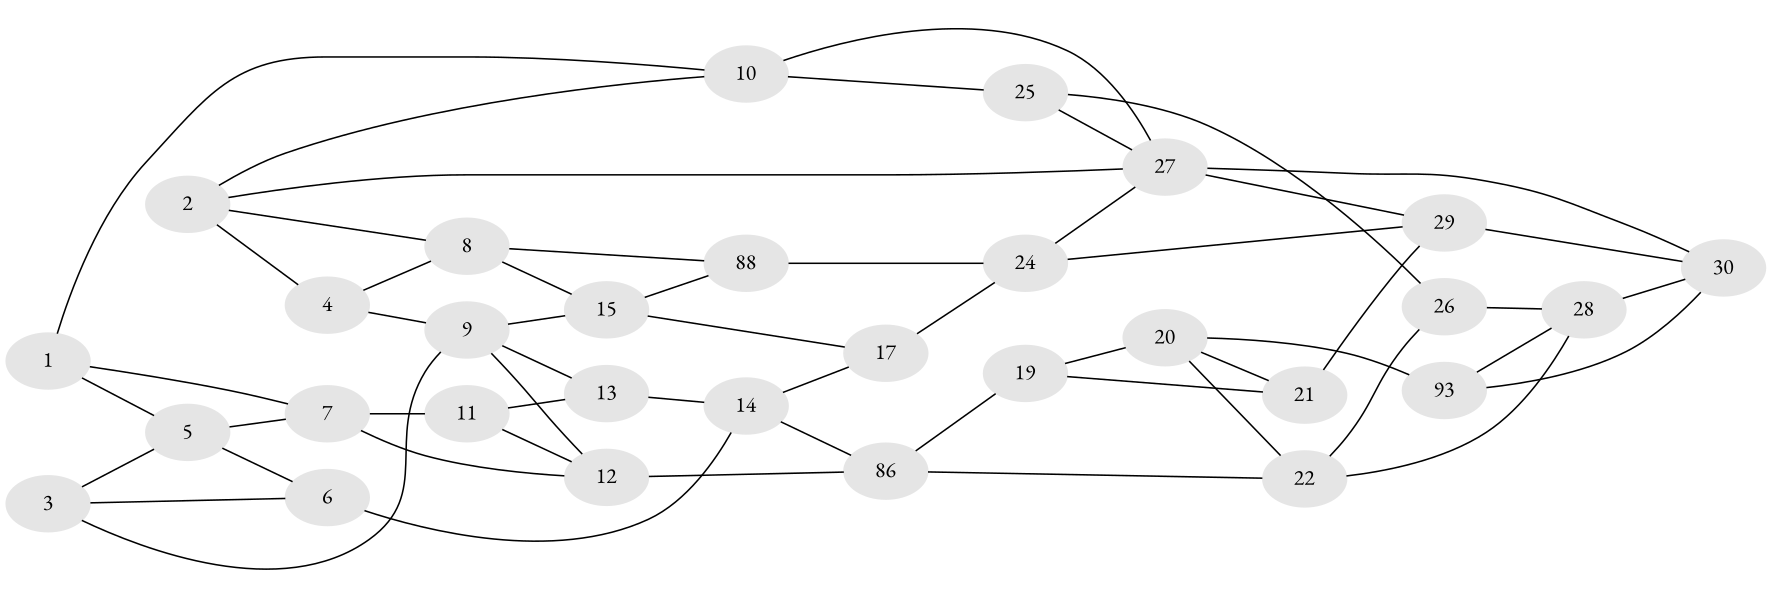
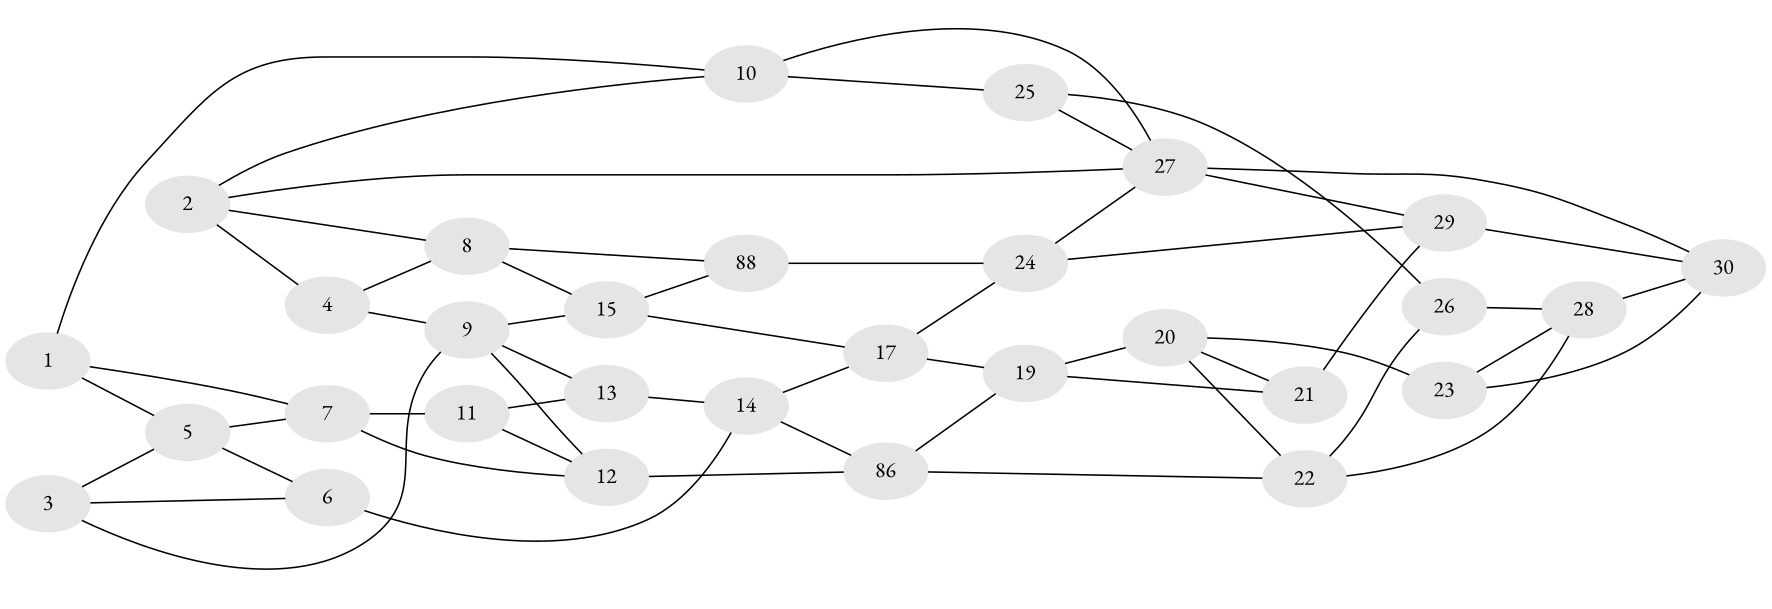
none -> (955, 363)
(1444, 391) -> (1444, 391)
